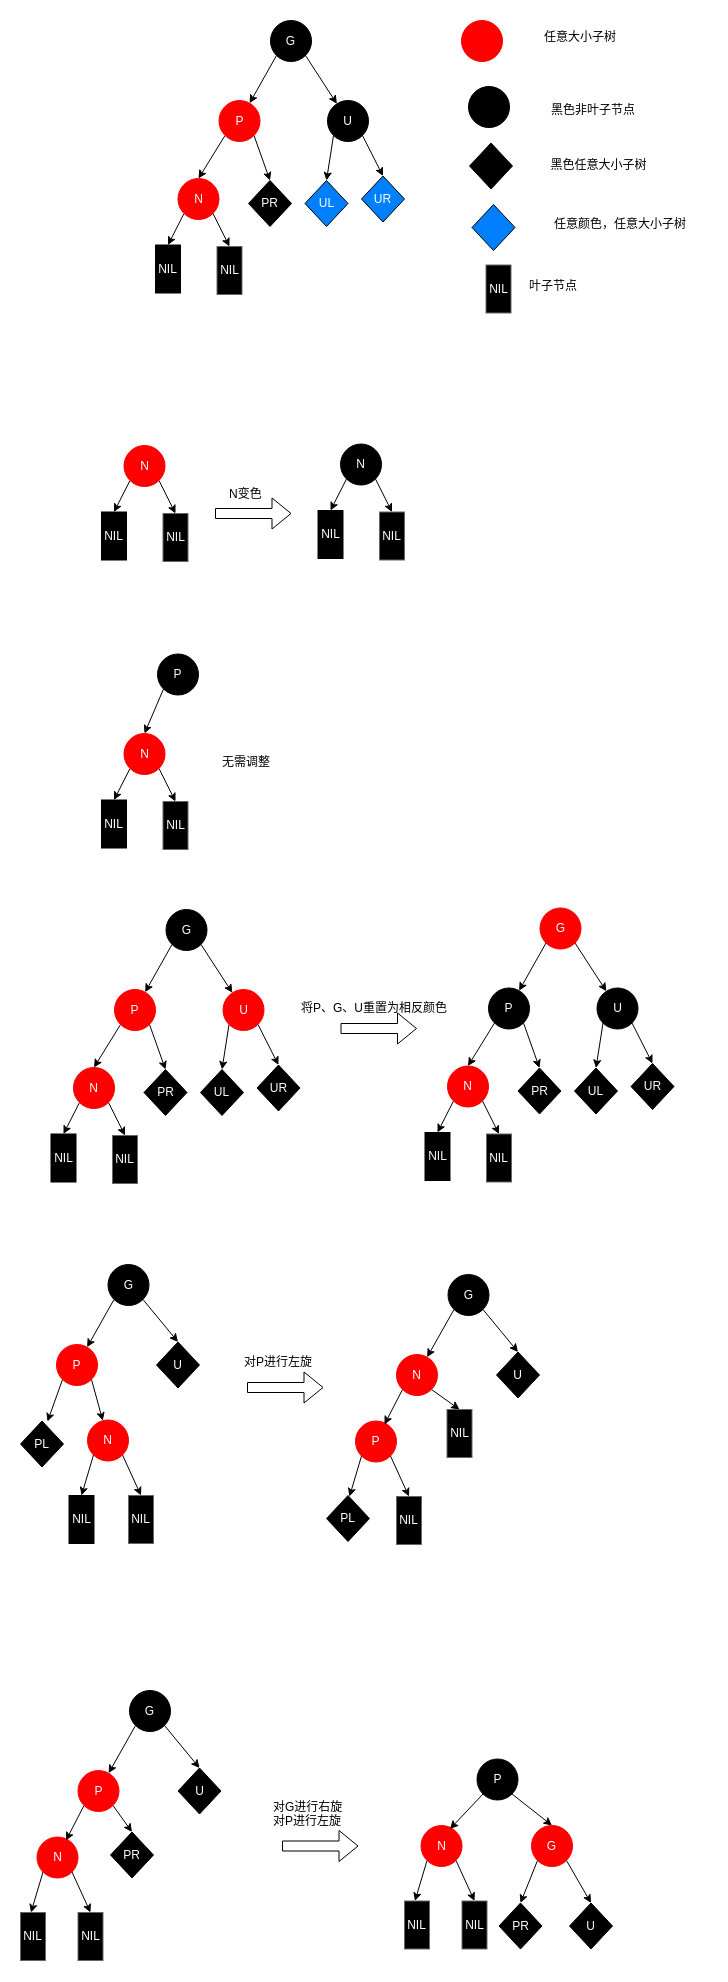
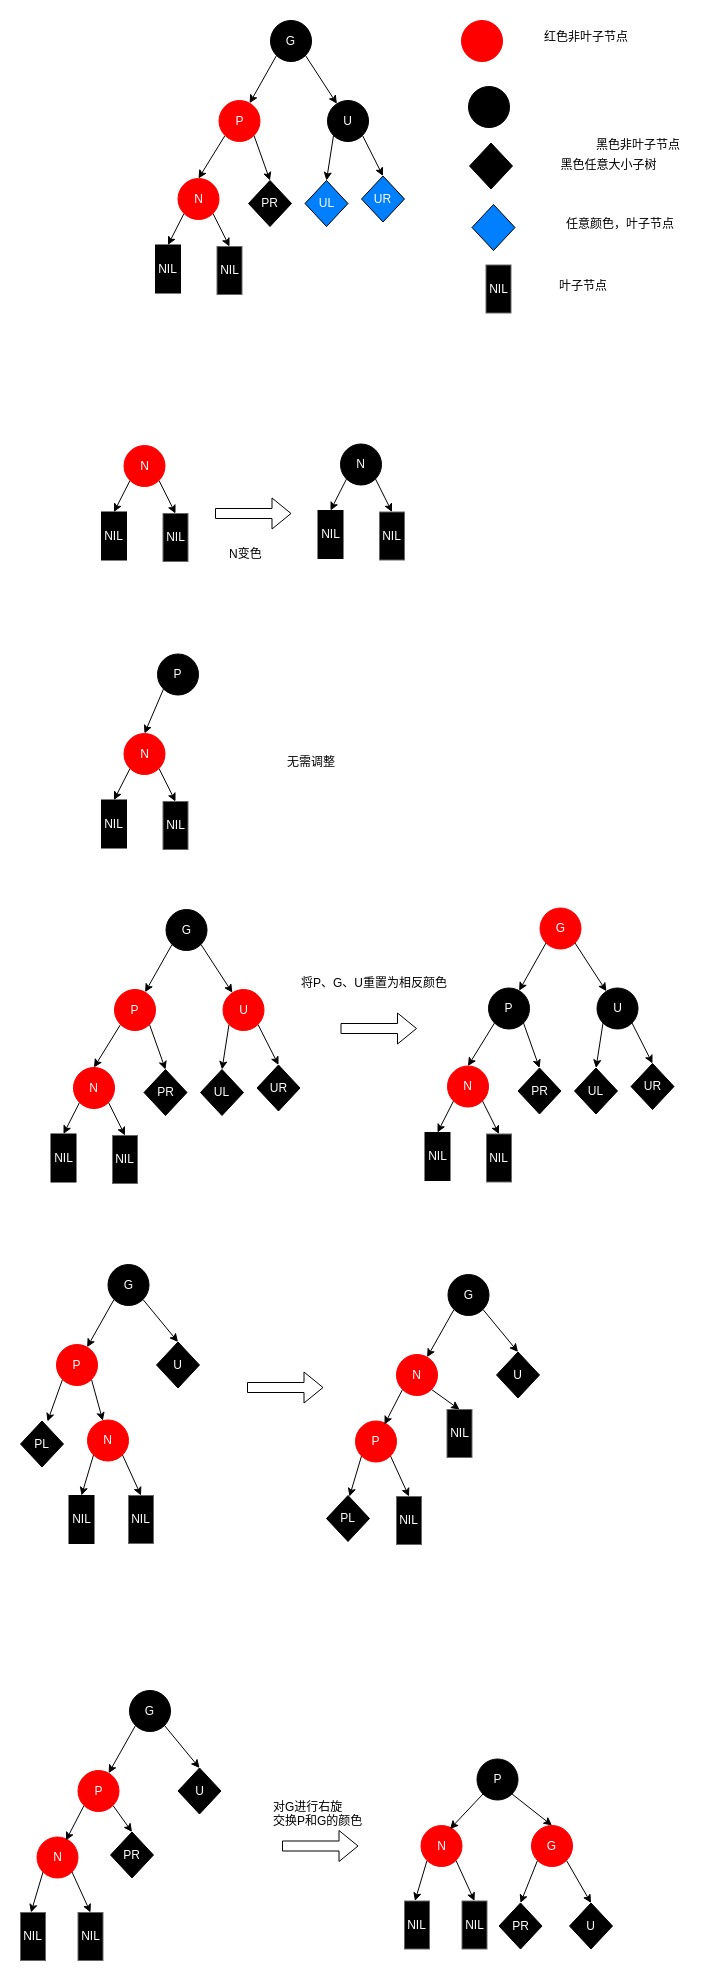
(581, 38) -> (587, 38)
(597, 108) -> (642, 143)
(599, 166) -> (609, 166)
(621, 225) -> (621, 225)
(556, 283) -> (586, 283)
(249, 492) -> (249, 552)
(249, 760) -> (314, 760)
(377, 1006) -> (377, 981)
(281, 1360) -> none
(307, 1815) -> (316, 1815)
